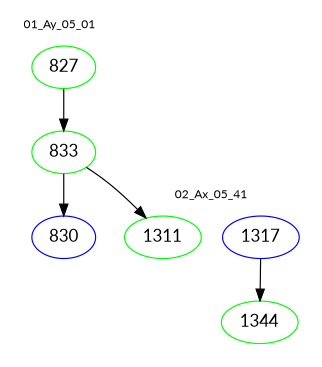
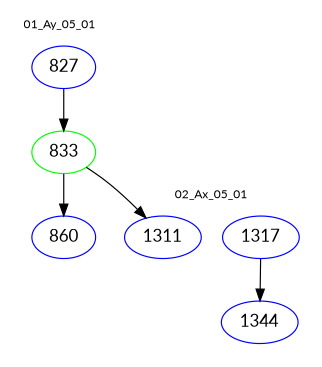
(64, 67) -> (64, 67)
(211, 195) -> (211, 195)
(64, 237) -> (64, 237)
(163, 237) -> (163, 237)
(260, 322) -> (260, 322)
